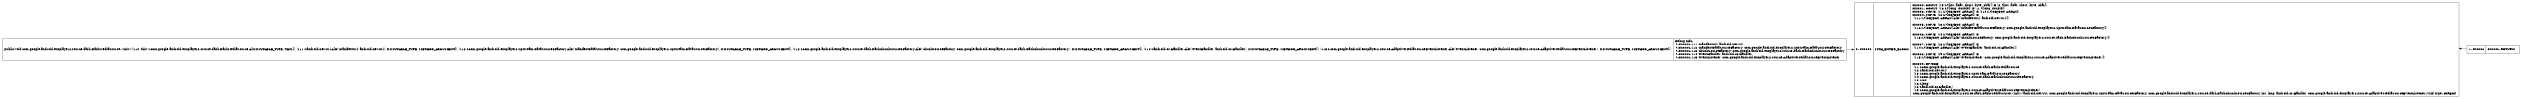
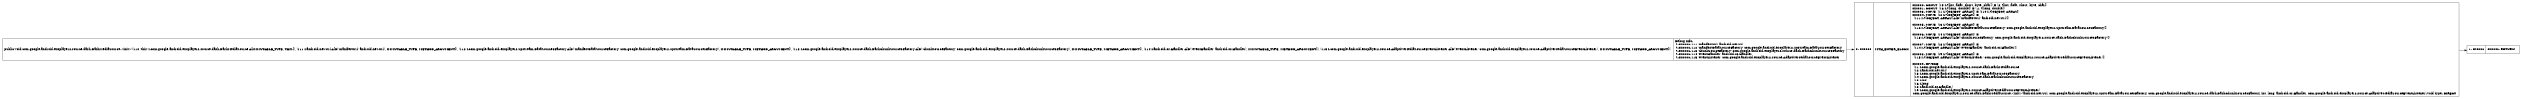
(2464, 49) -> (2462, 50)
